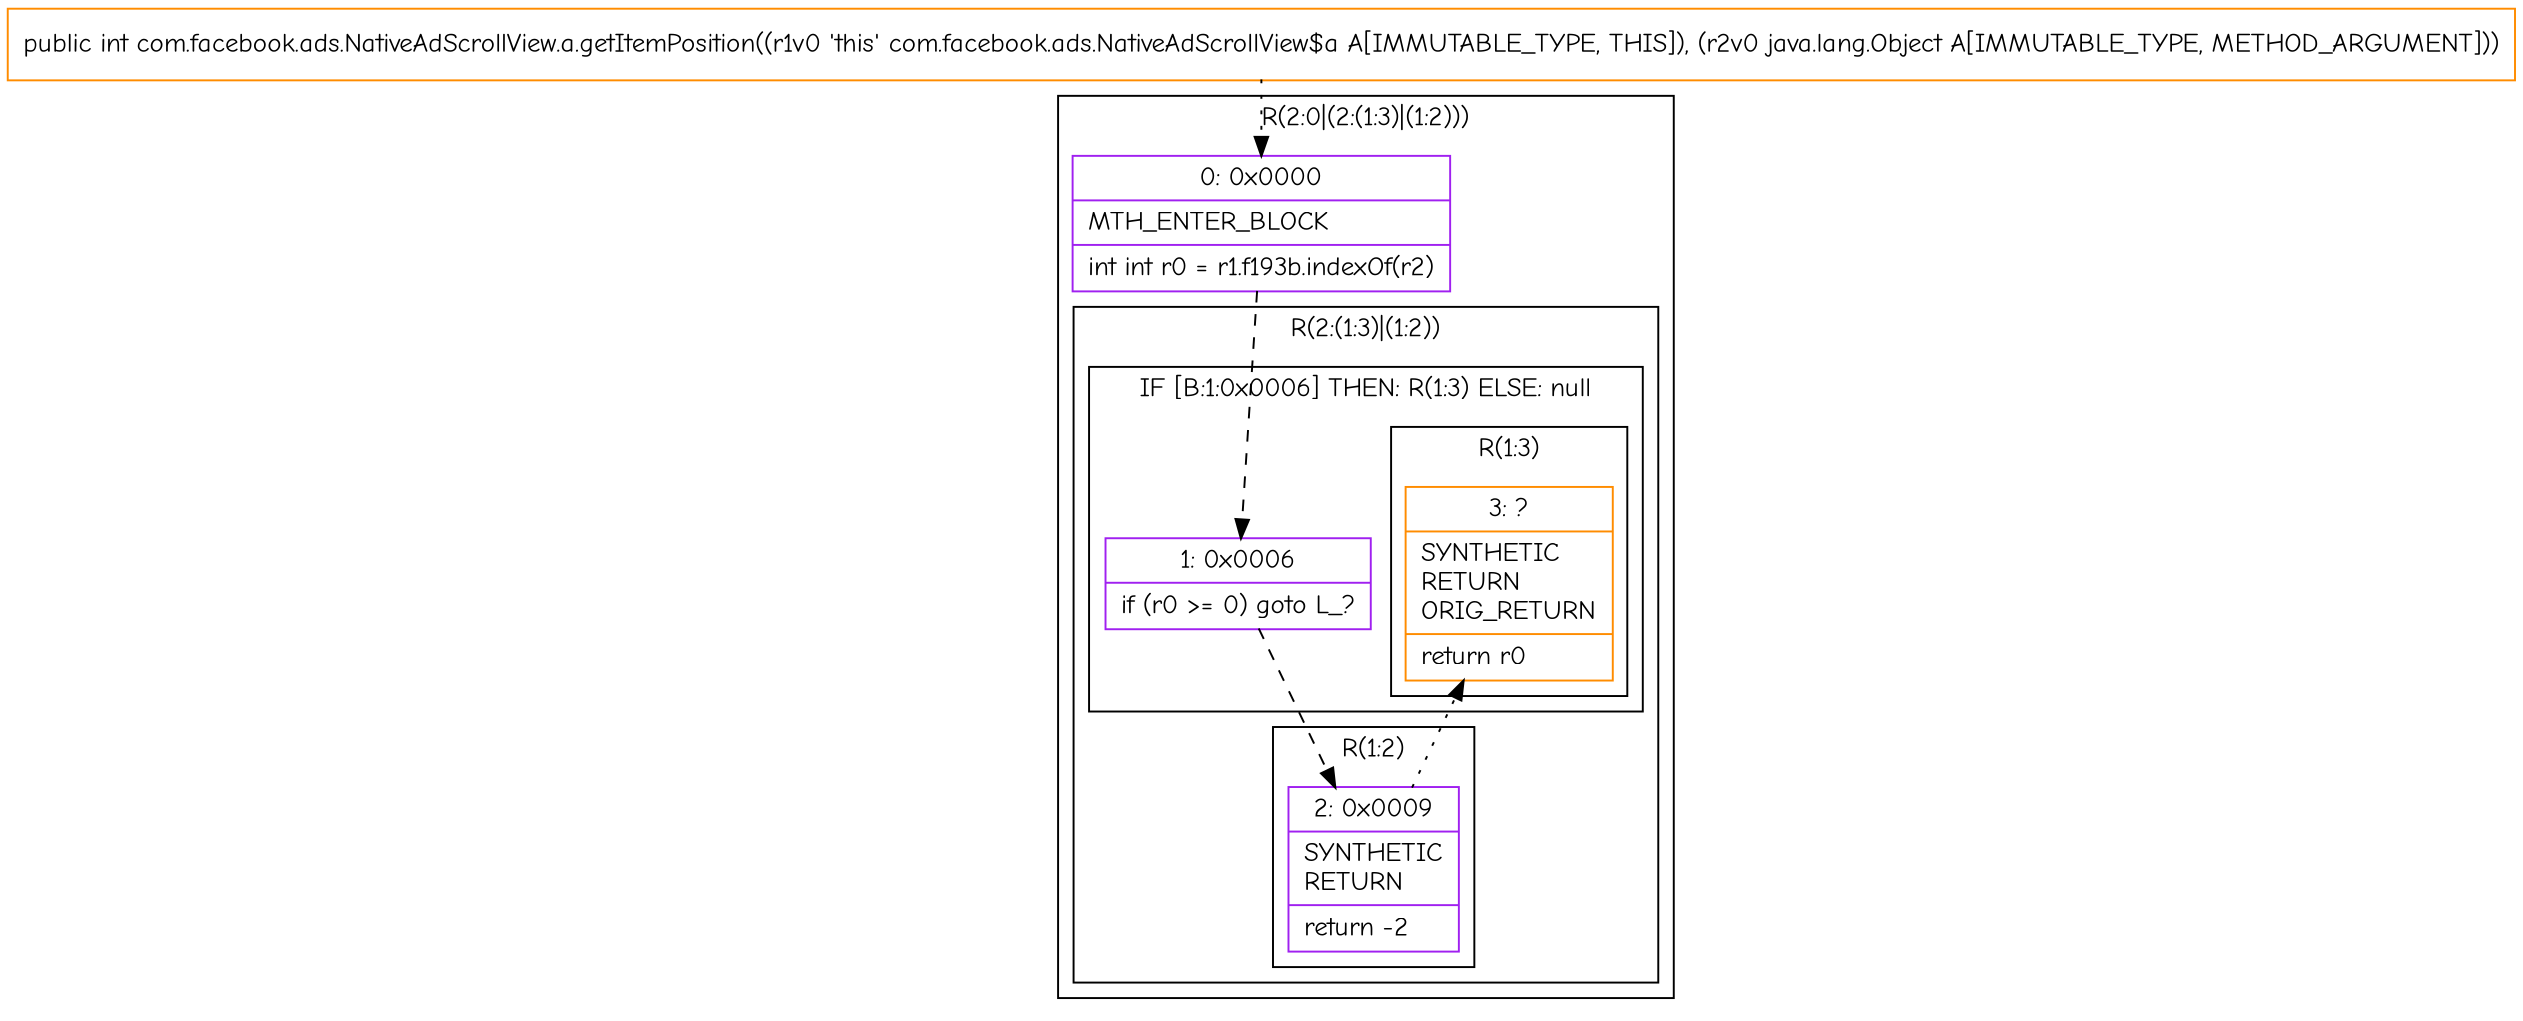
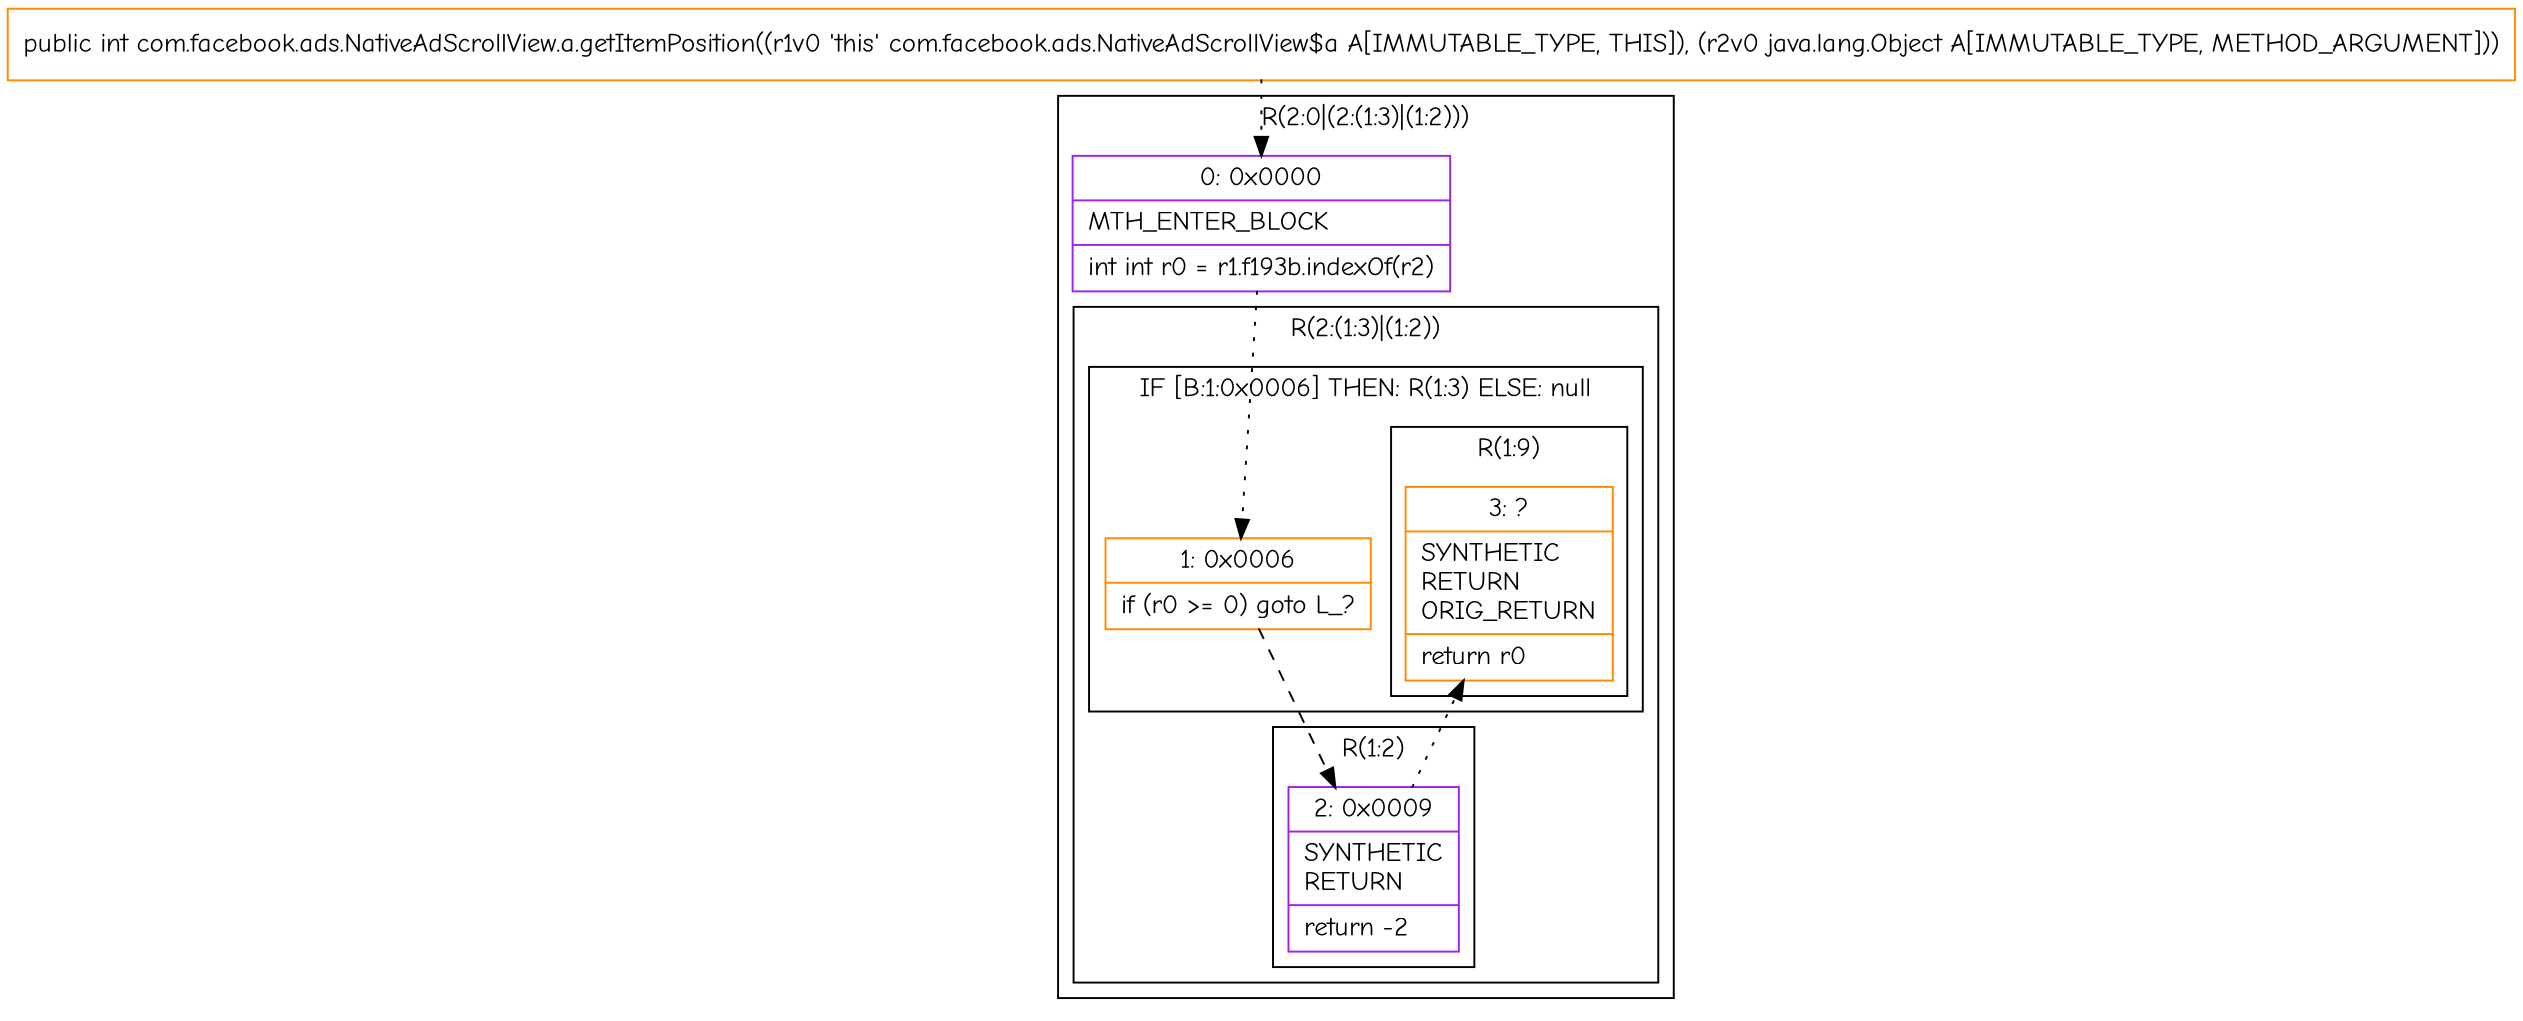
(1250, 405) -> (1250, 405)
(1509, 449) -> (1509, 449)
(1238, 584) -> (1238, 584)
